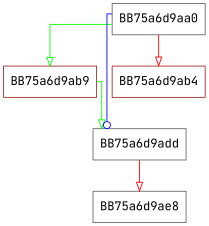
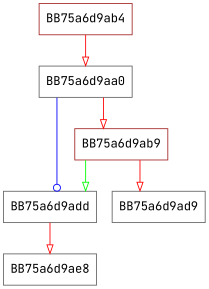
(64, 24) -> (103, 109)
(159, 46) -> (86, 46)
none -> (159, 207)
